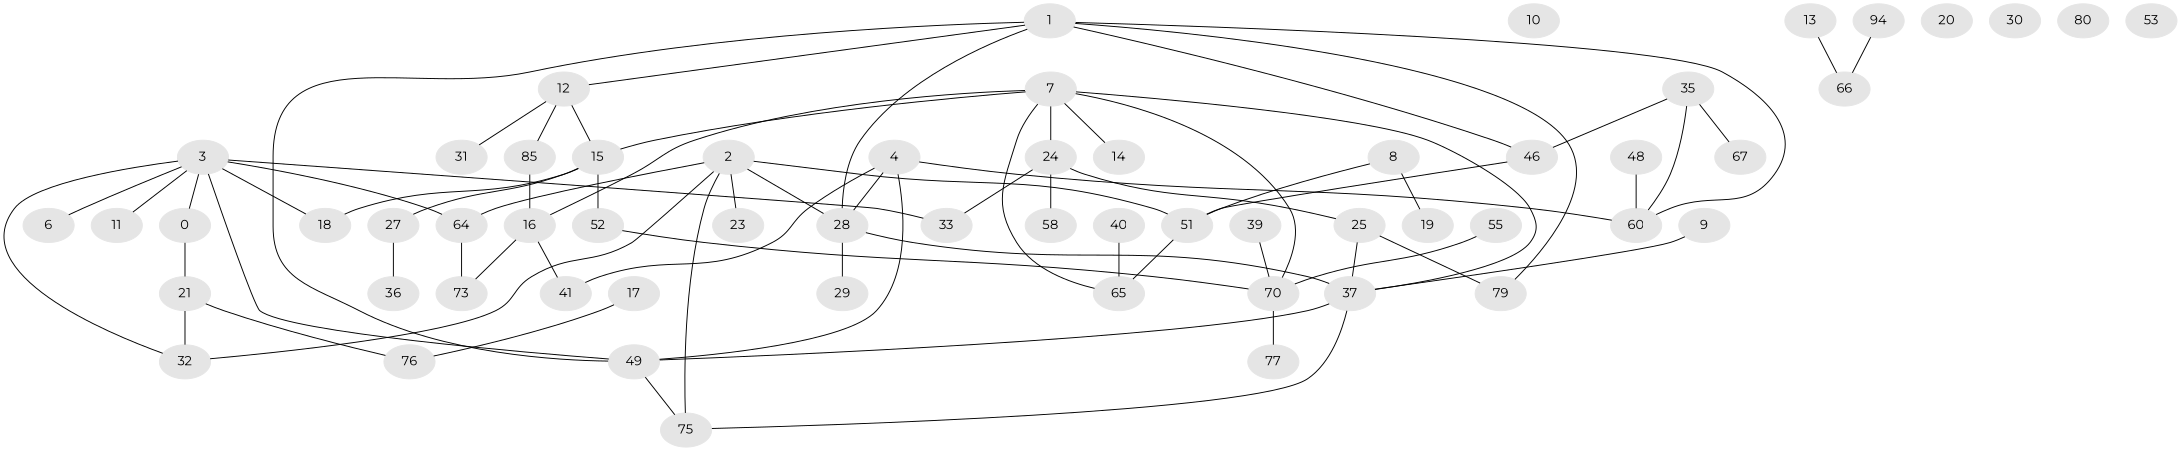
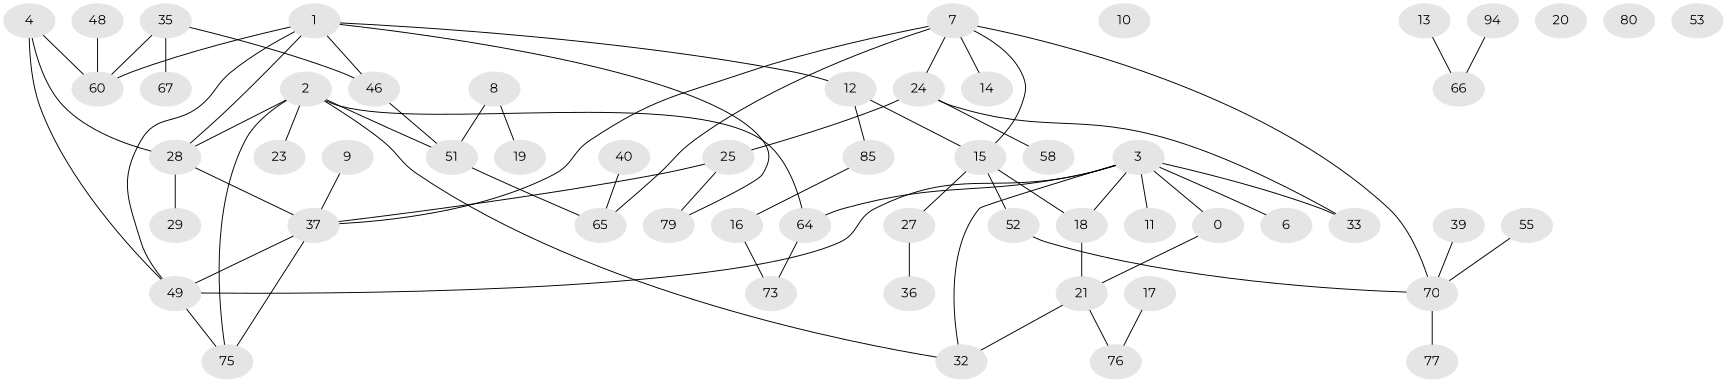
(2015, 21) -> none
(706, 137) -> none
(462, 157) -> none
none -> (1082, 260)
(566, 294) -> none
